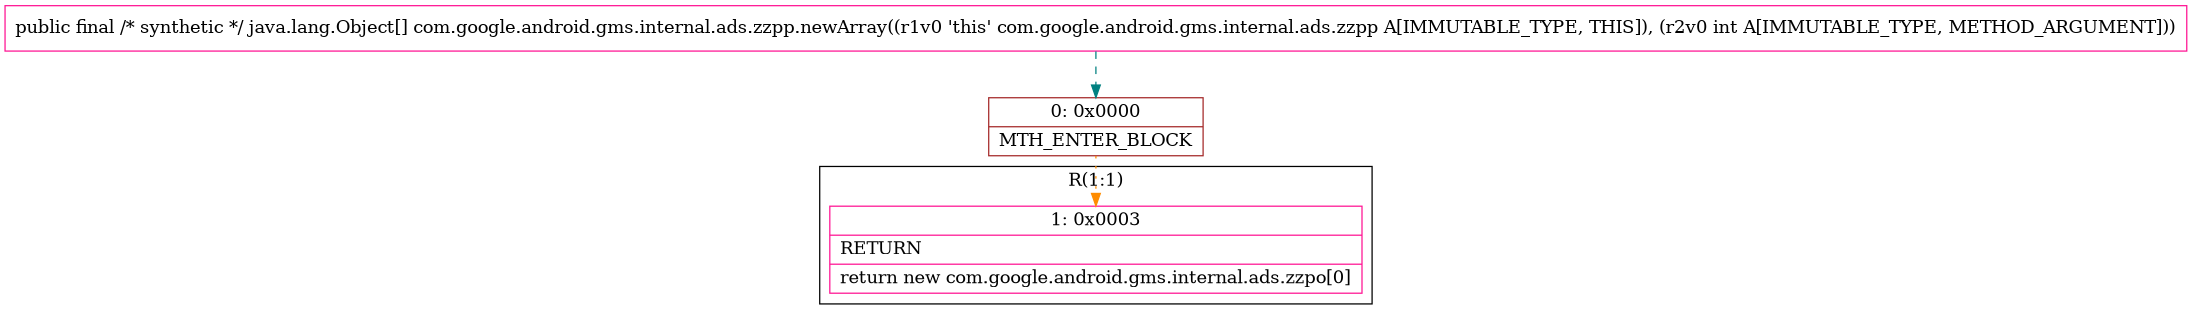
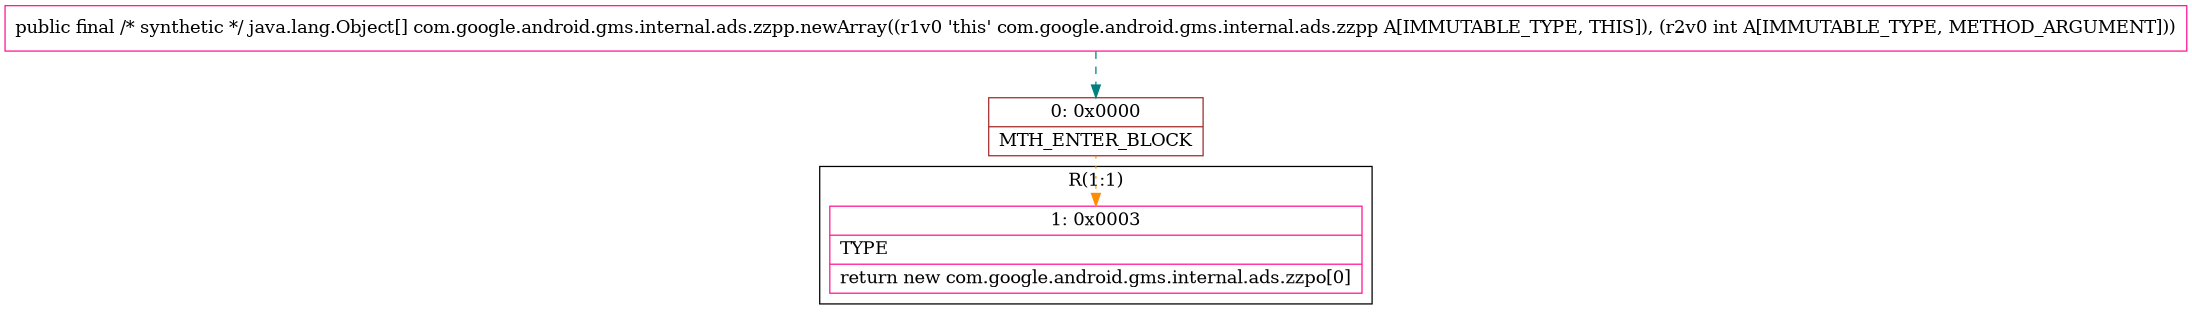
(881, 249) -> (864, 249)
